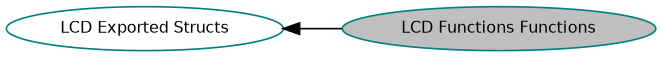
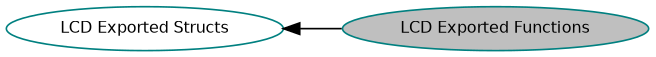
(499, 29) -> (496, 29)
